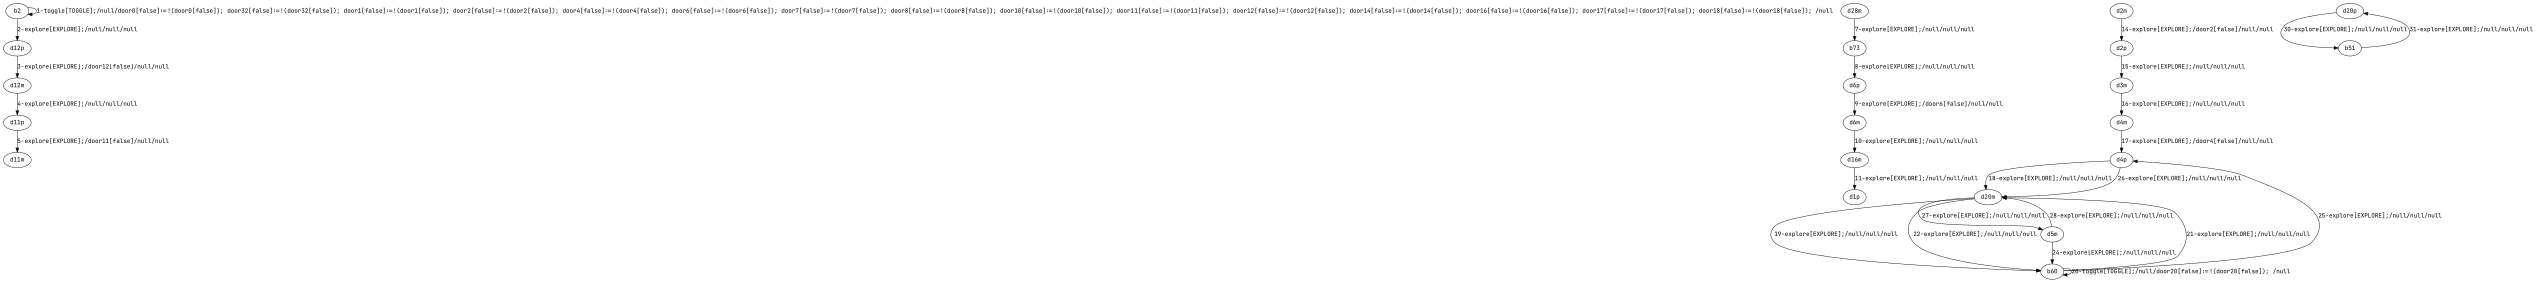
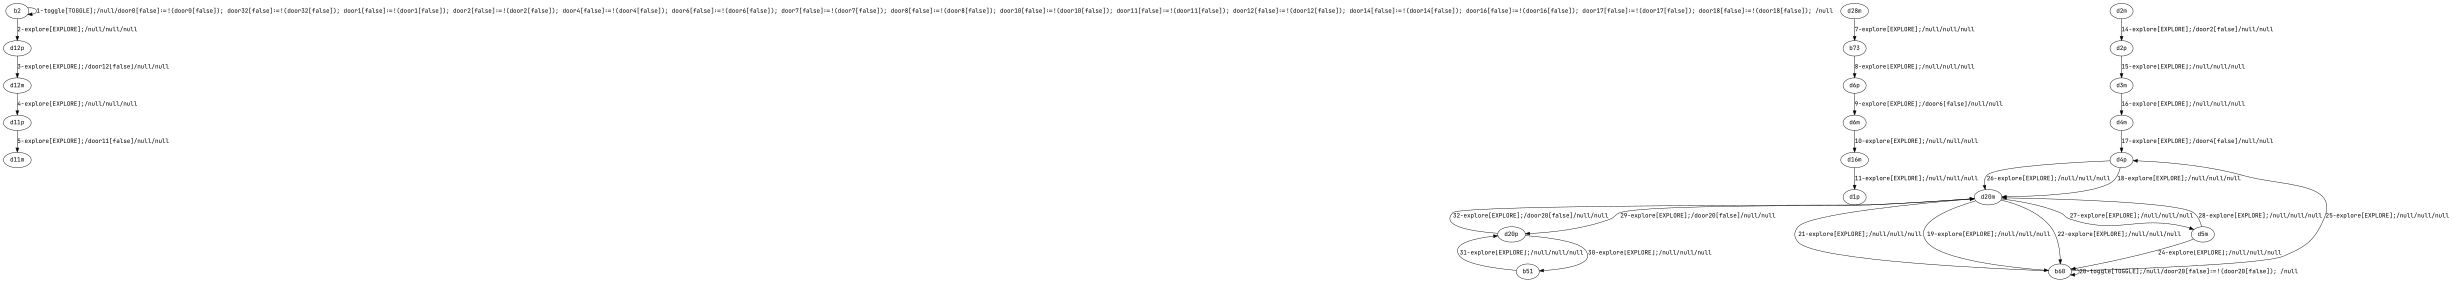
none -> (1653, 206)
none -> (1661, 208)
